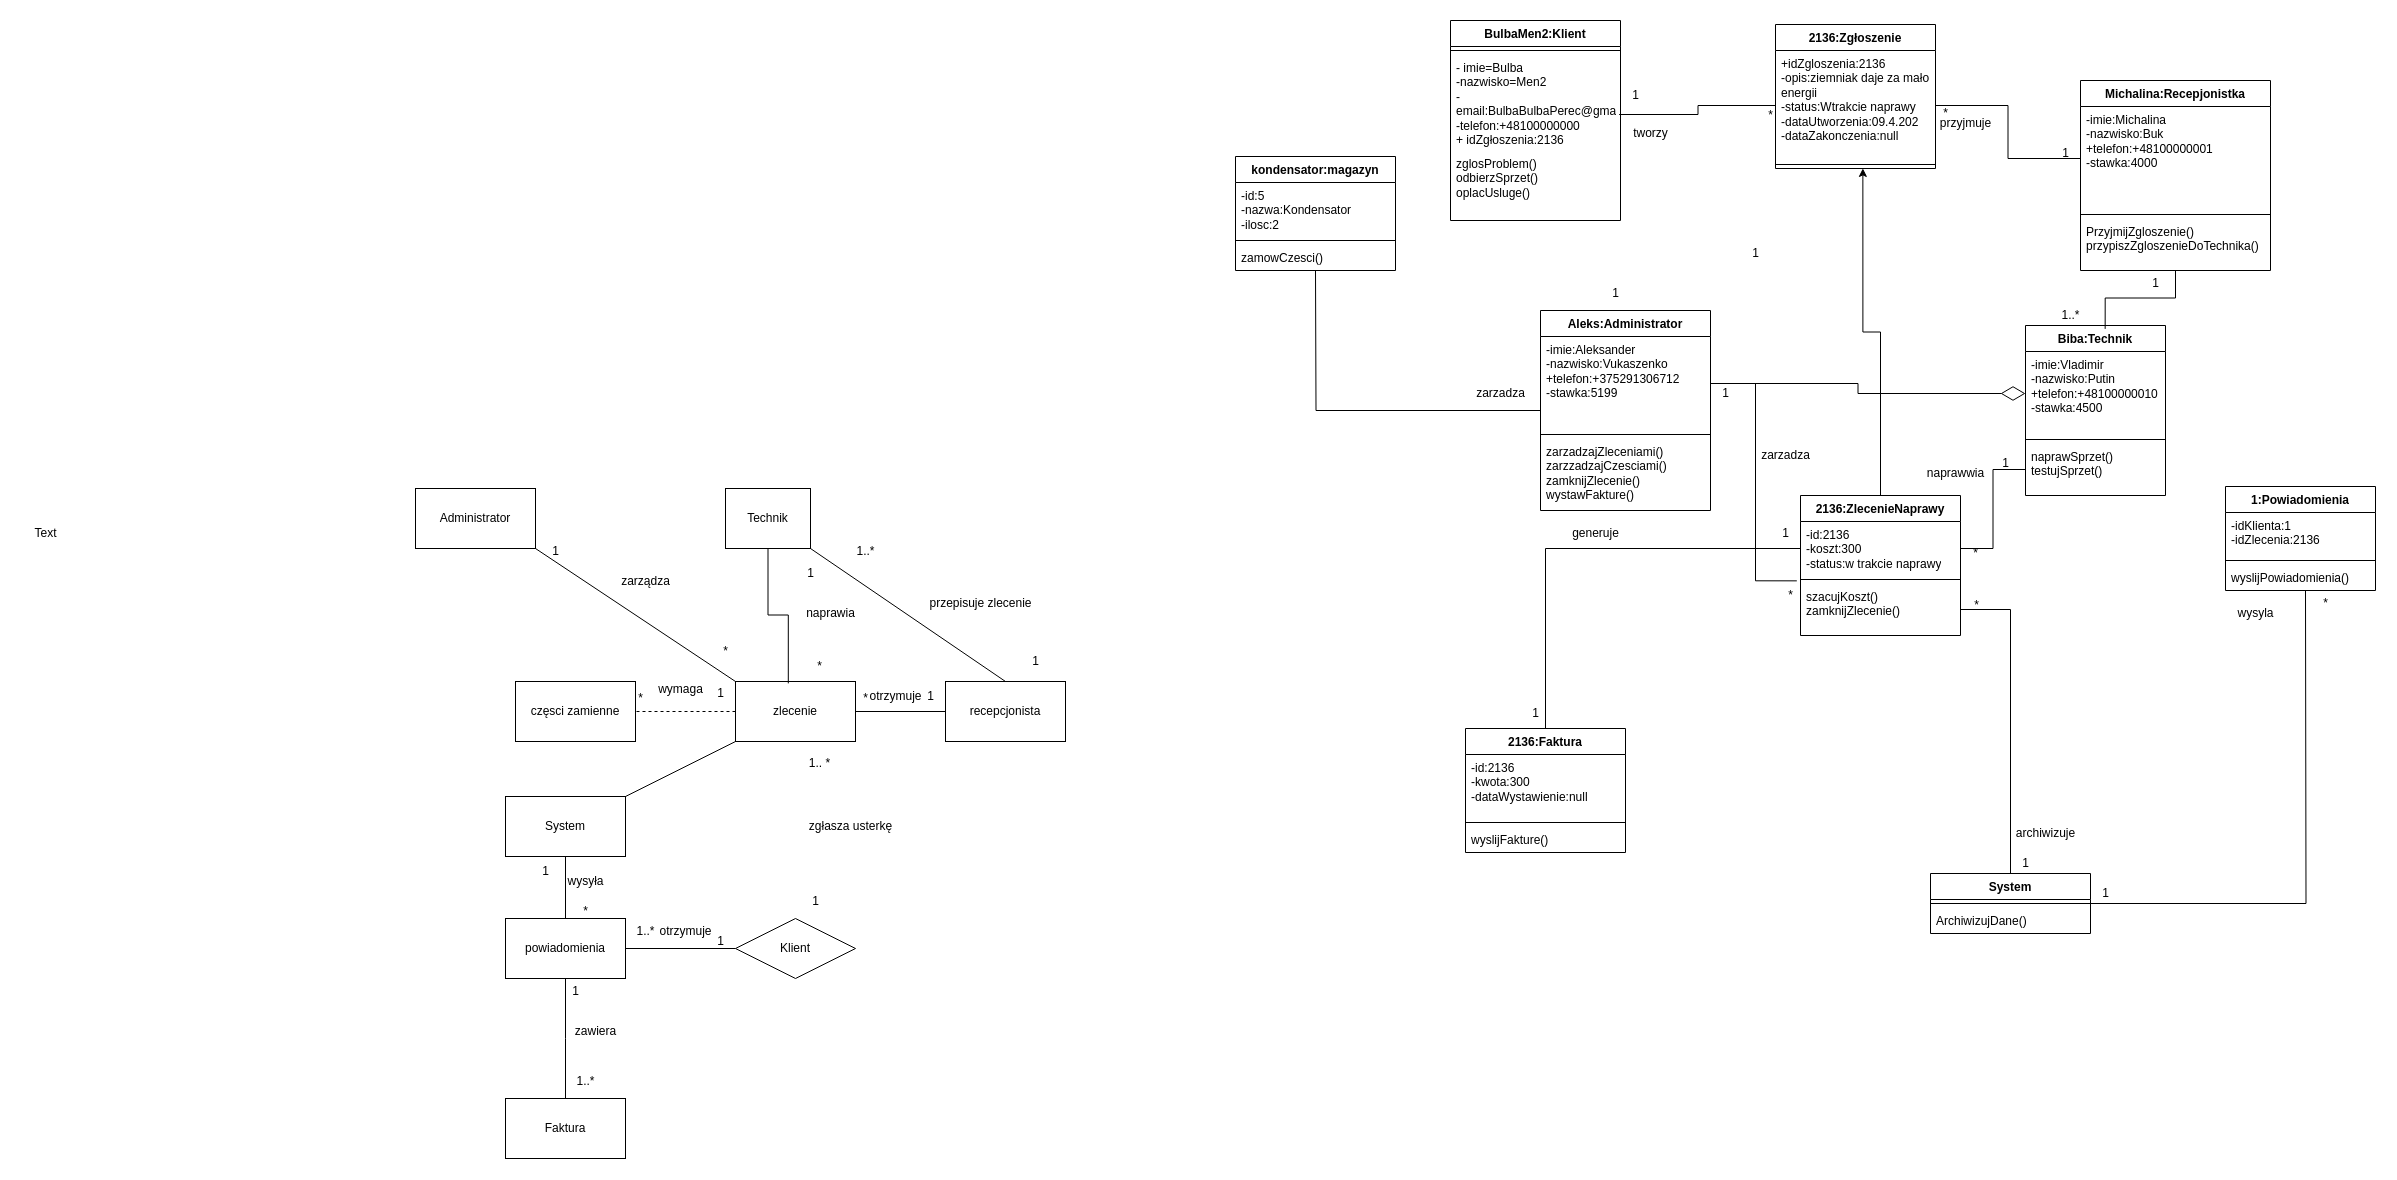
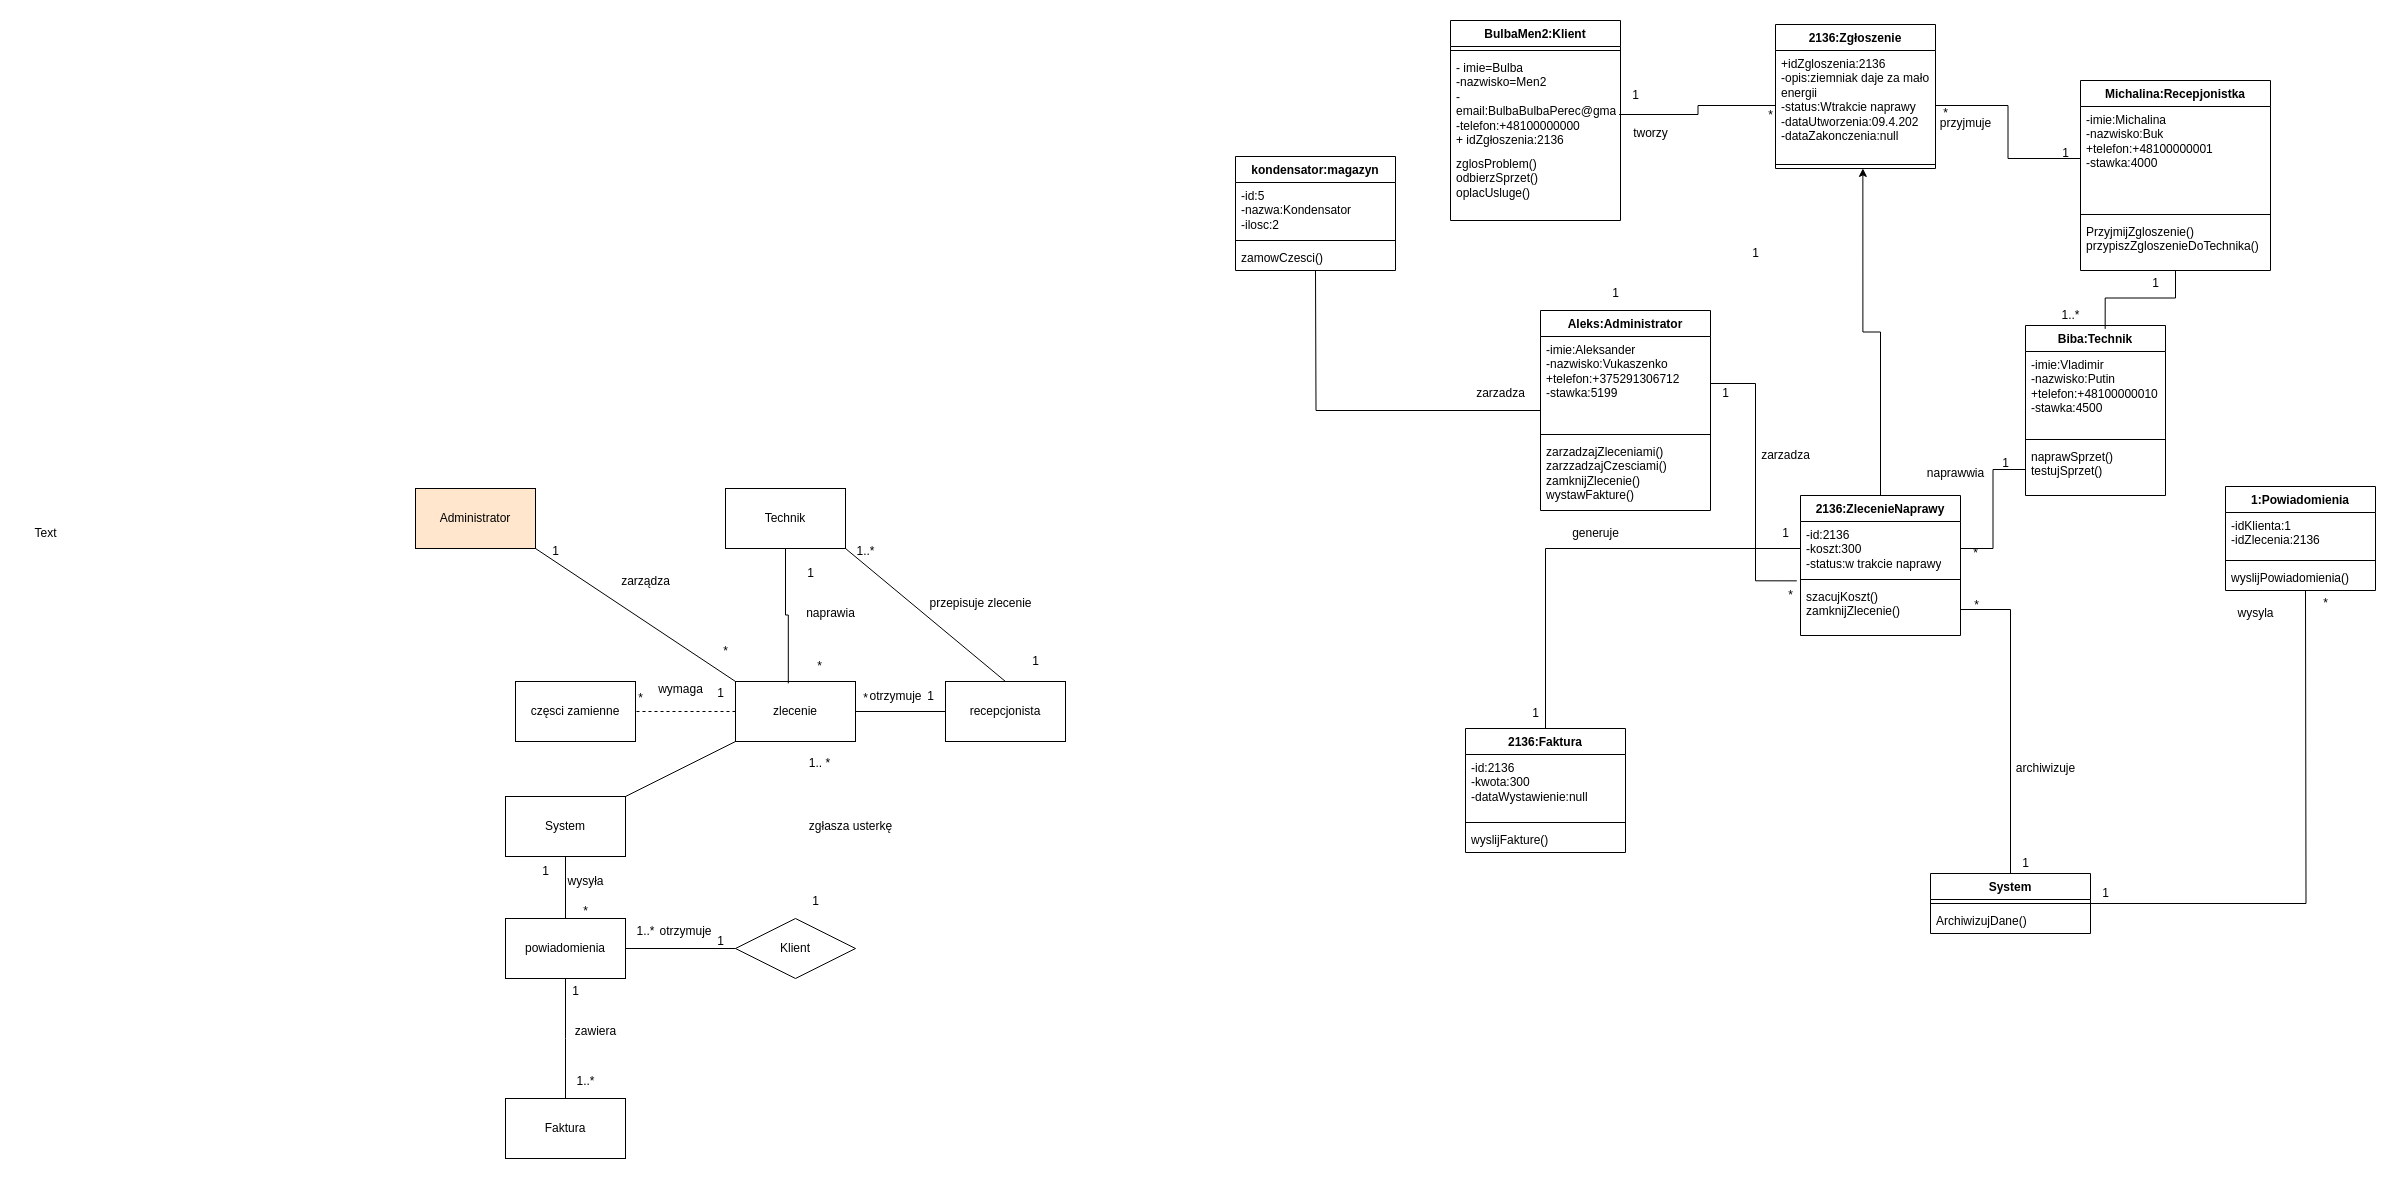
(1874, 394) -> none
(476, 519) -> (476, 519)
(768, 519) -> (786, 519)
(2046, 834) -> (2046, 769)
